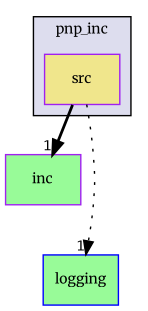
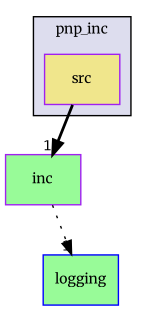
(94, 173) -> (60, 223)
